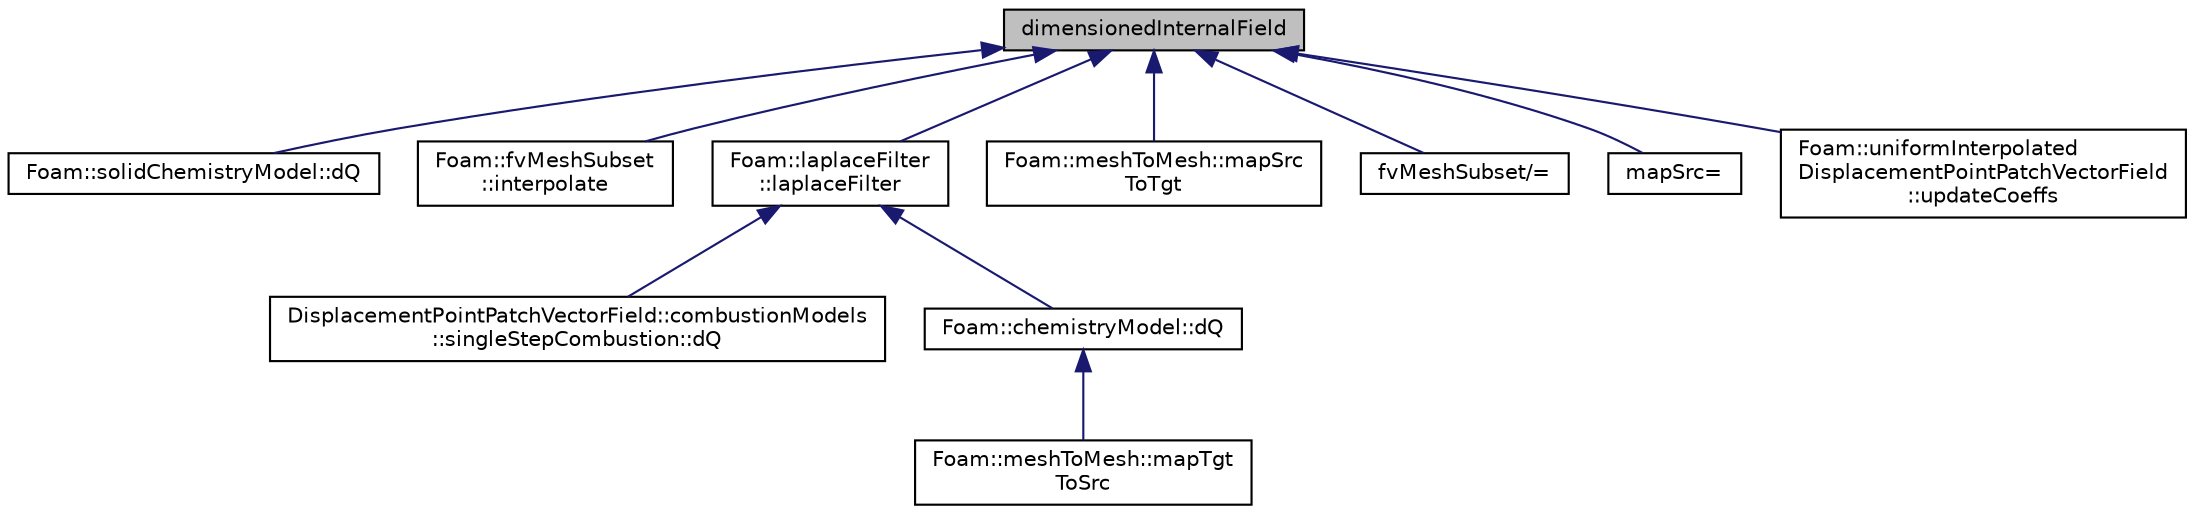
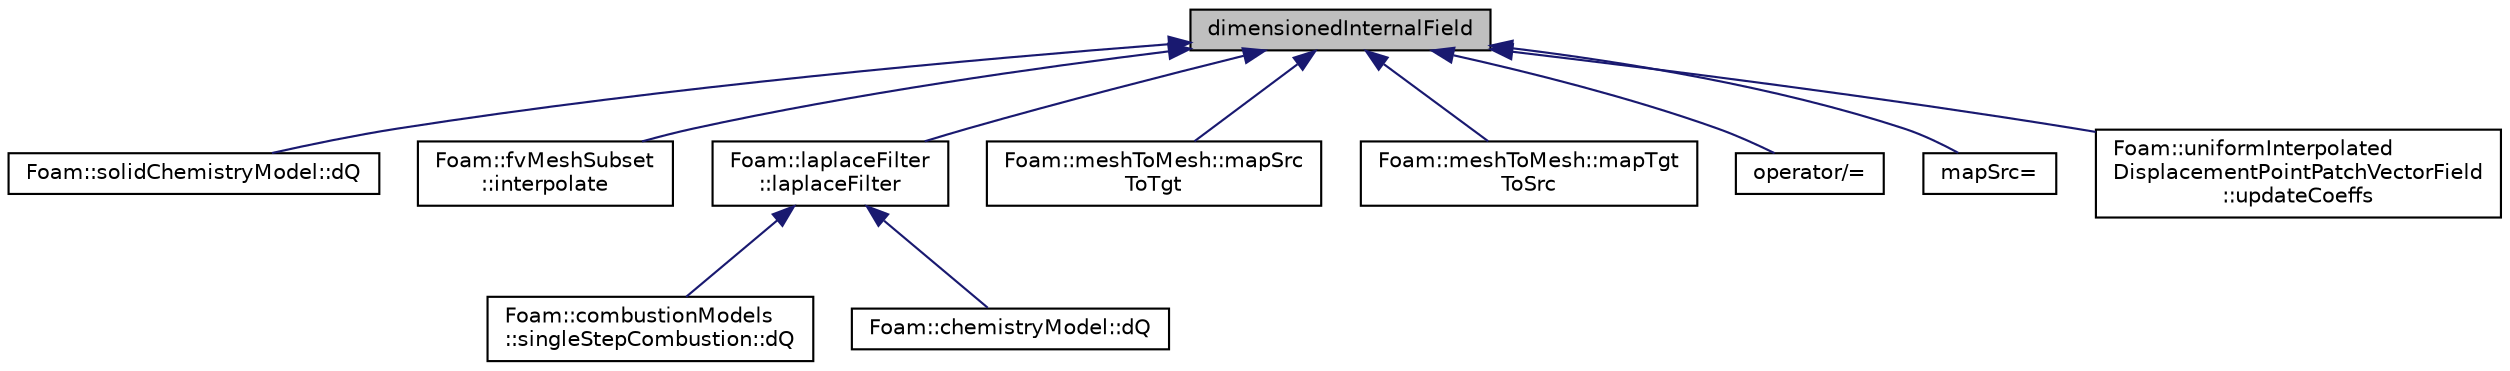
(1465, 174) -> (1810, 174)
(578, 329) -> (650, 329)
(1083, 406) -> (1436, 103)
